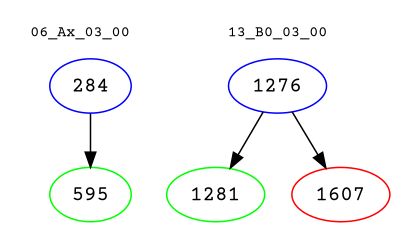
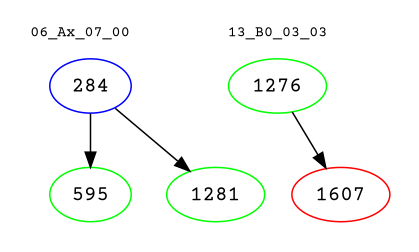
(81, 32) -> (81, 32)
(278, 32) -> (278, 32)
(278, 86) -> (278, 86)
(251, 133) -> (134, 124)
